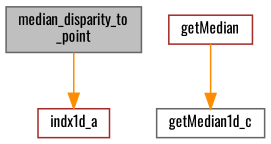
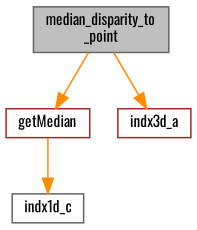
none -> (76, 74)
(74, 123) -> (154, 123)
(211, 123) -> (48, 208)
